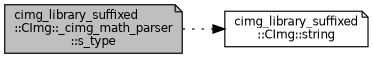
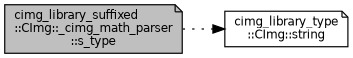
(296, 29) -> (286, 29)
